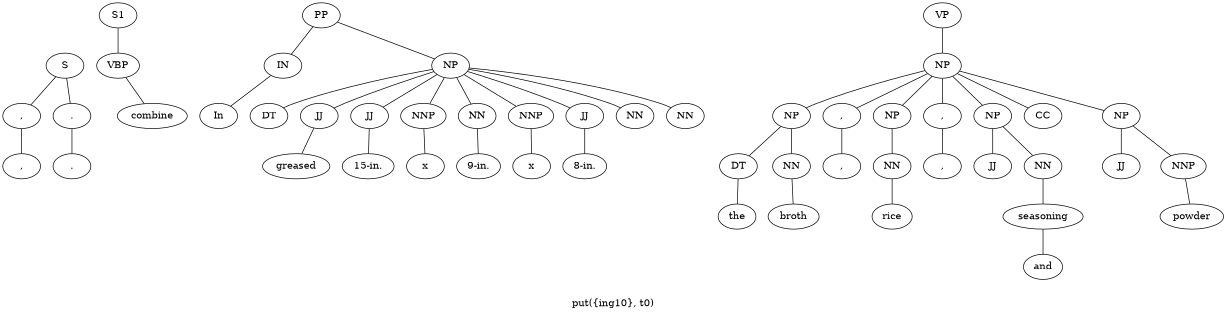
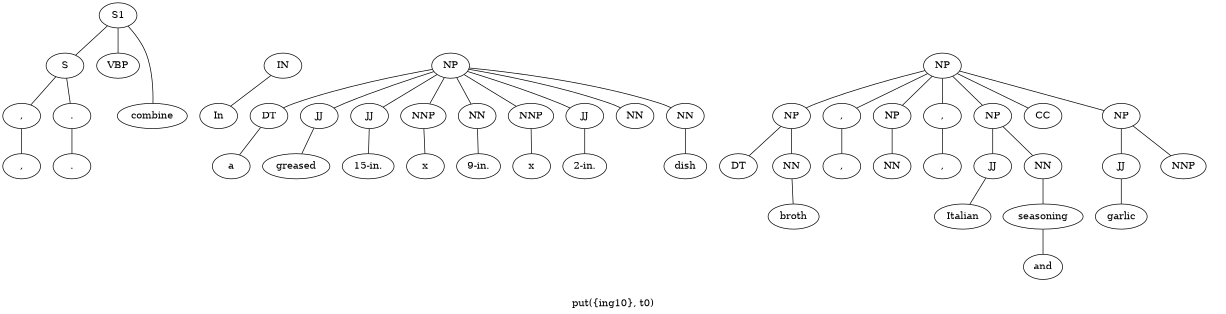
(321, 15) -> none
(942, 15) -> none
none -> (92, 41)
(135, 90) -> (149, 62)
none -> (231, 166)
(585, 166) -> (585, 166)
none -> (685, 166)
(737, 217) -> none
(892, 217) -> none
none -> (963, 217)
none -> (1121, 217)
(1192, 217) -> none
